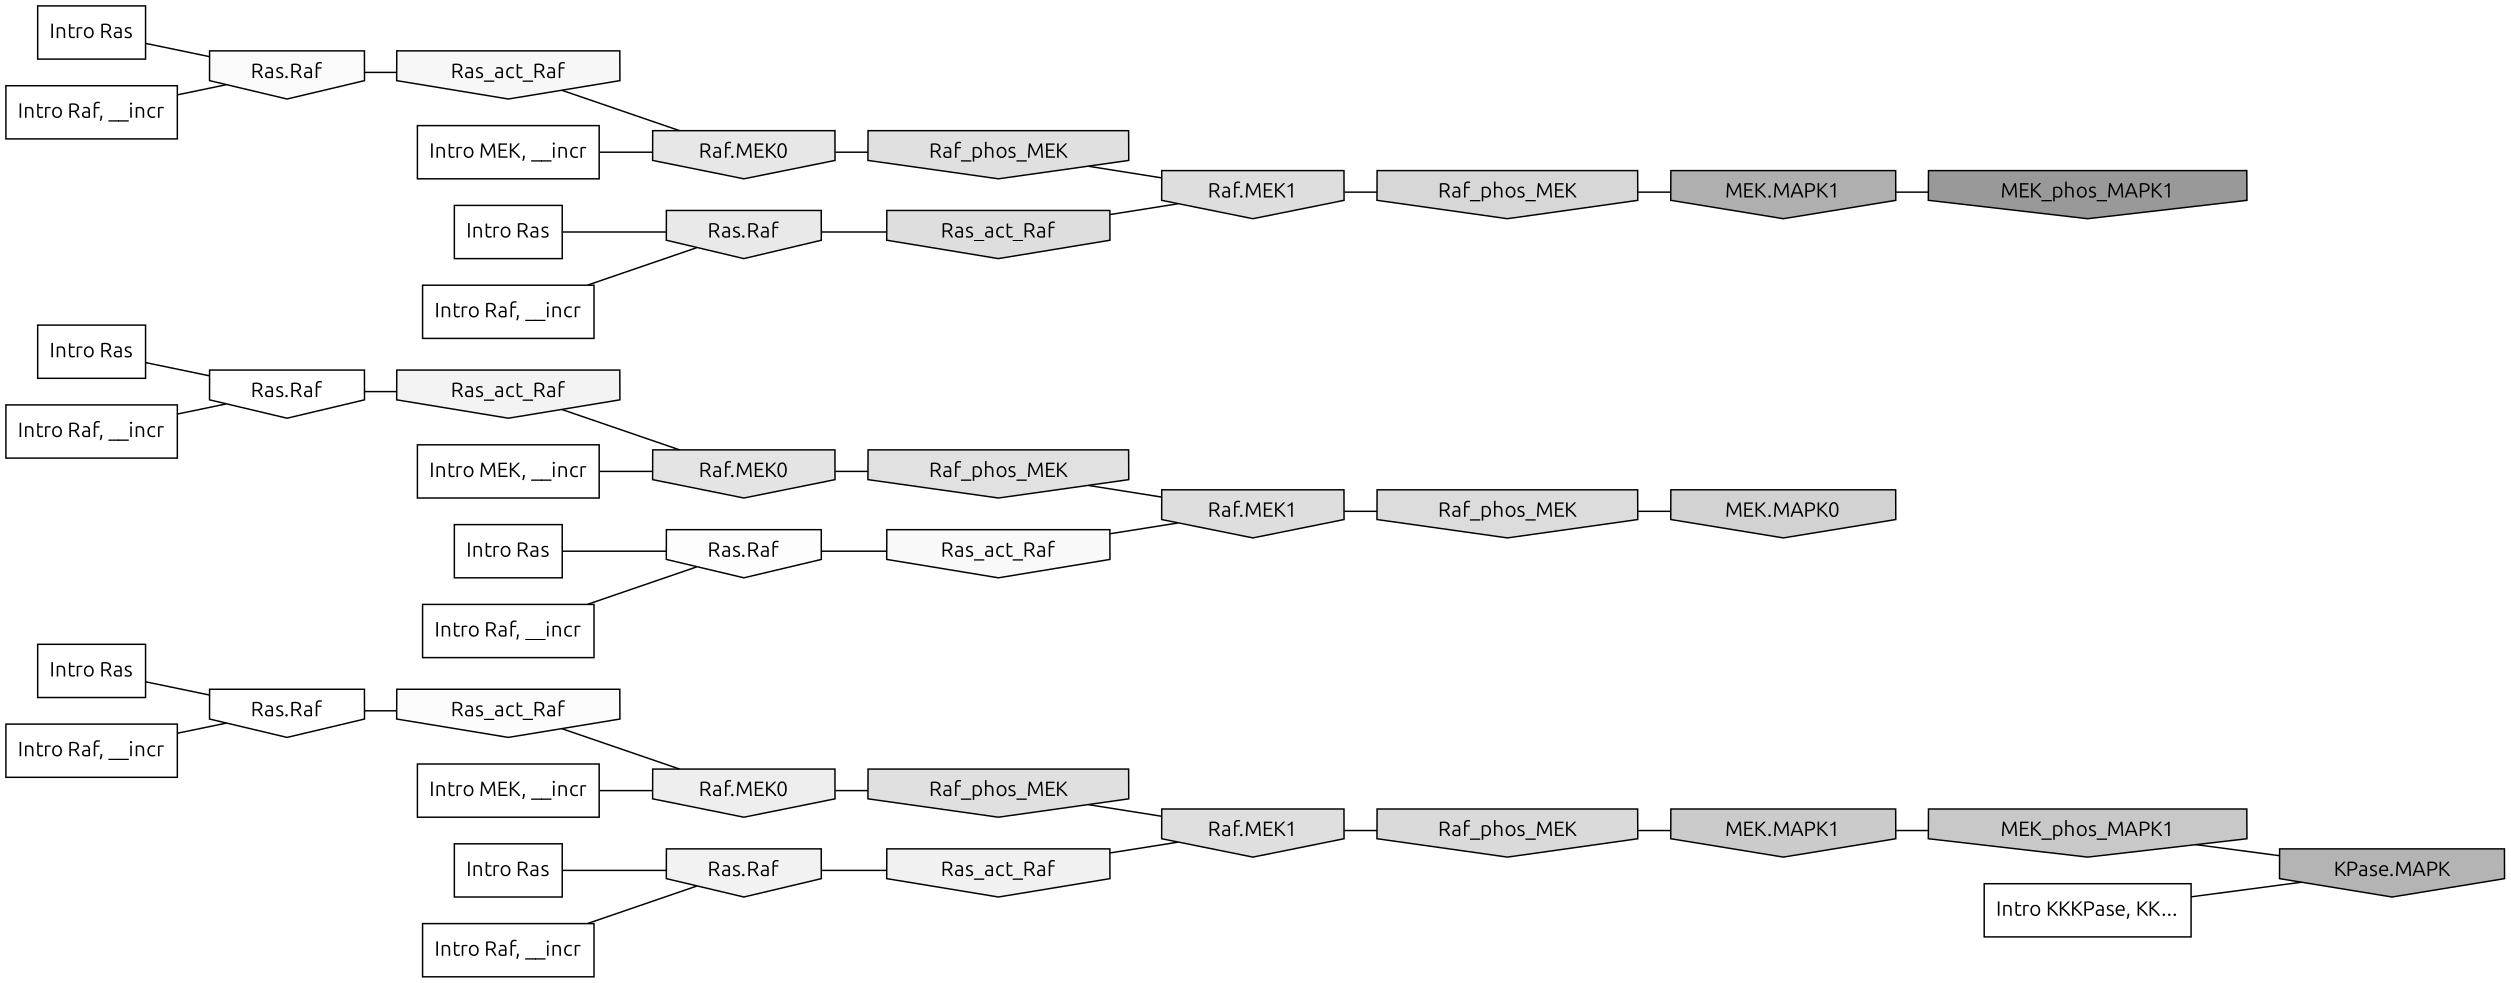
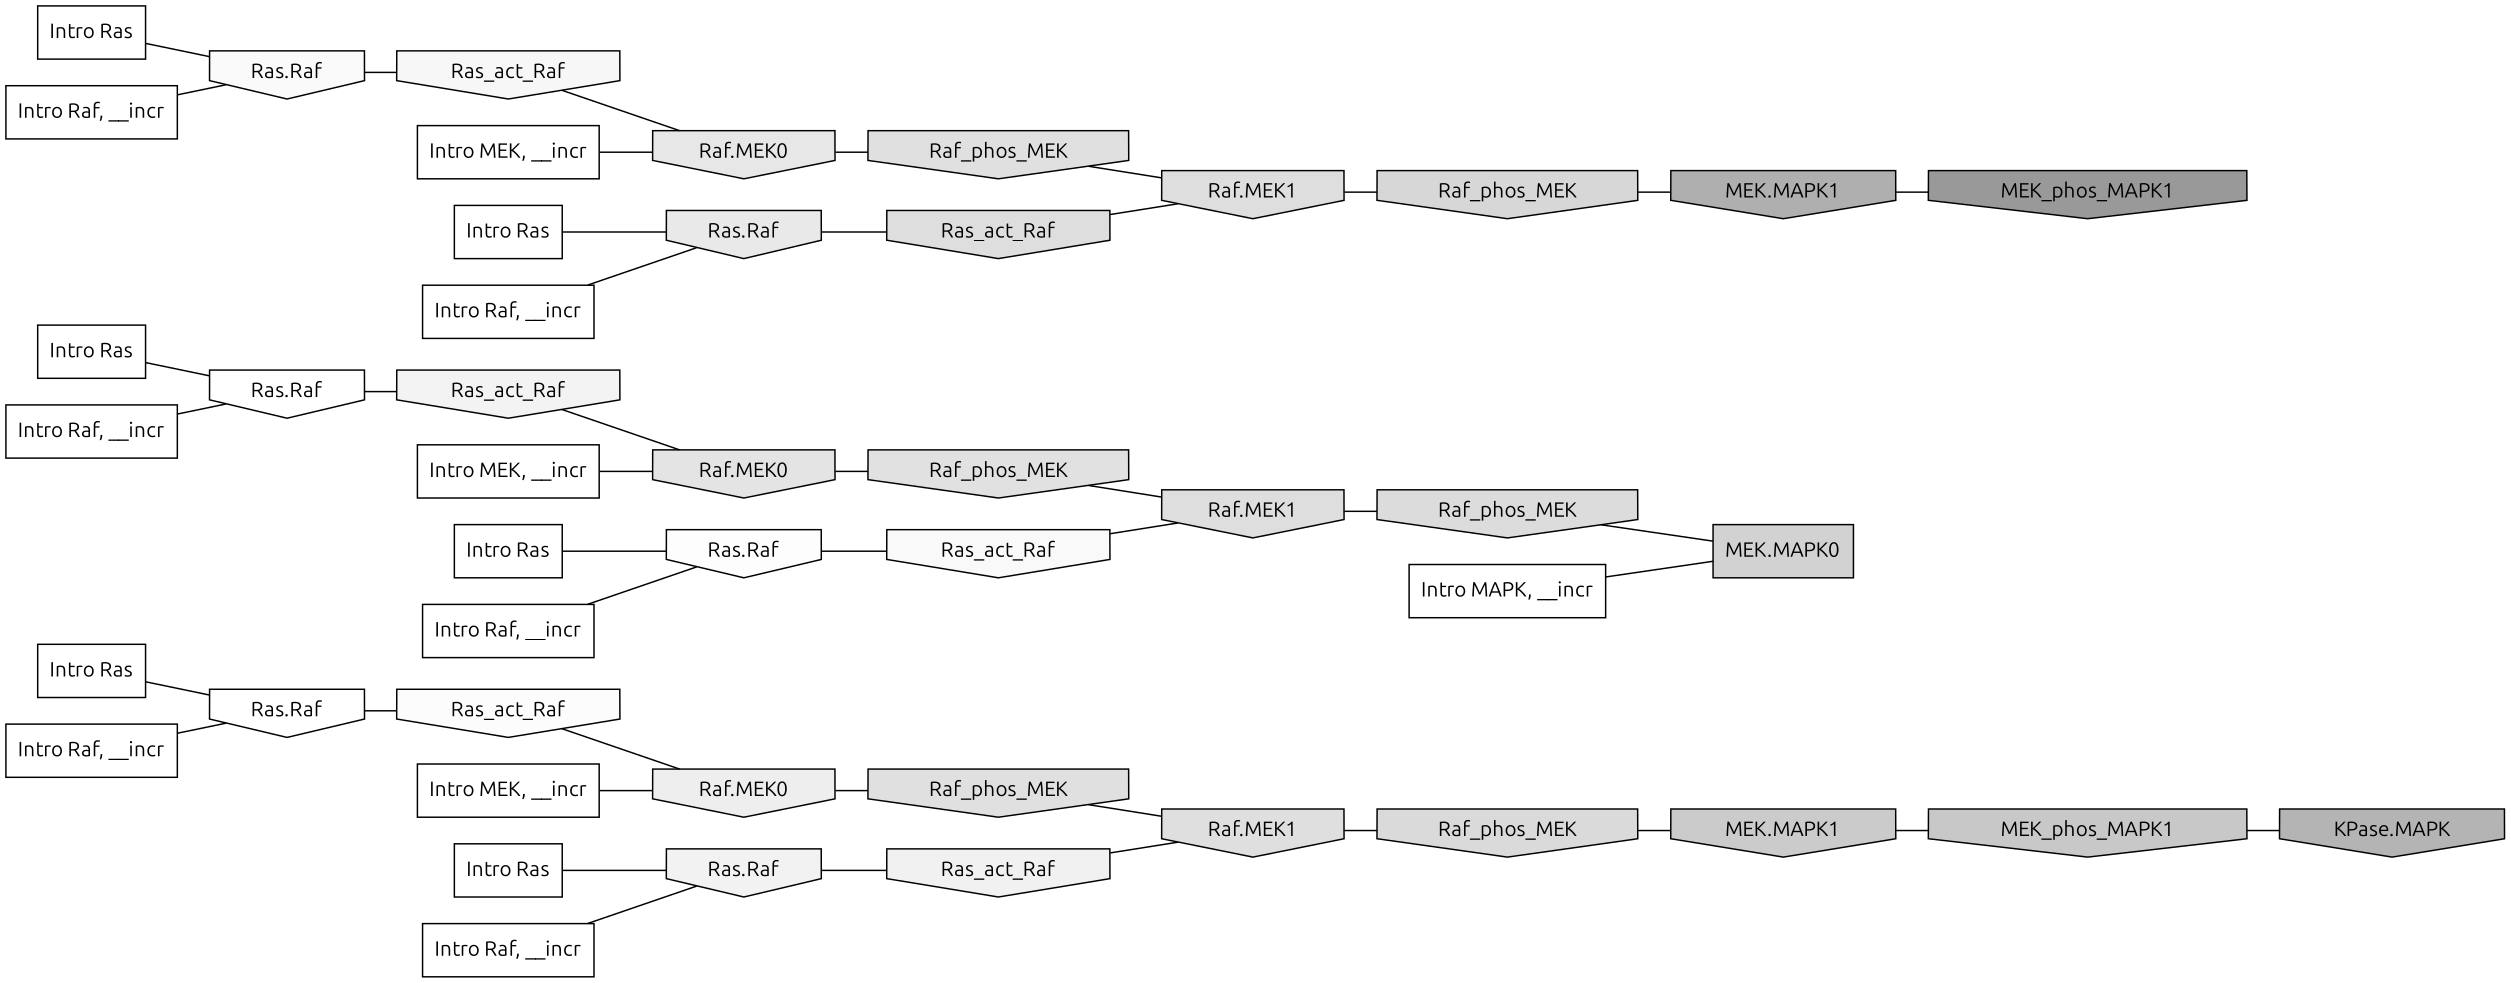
(1783, 511) -> (1783, 551)
none -> (1507, 591)
(2088, 910) -> none
